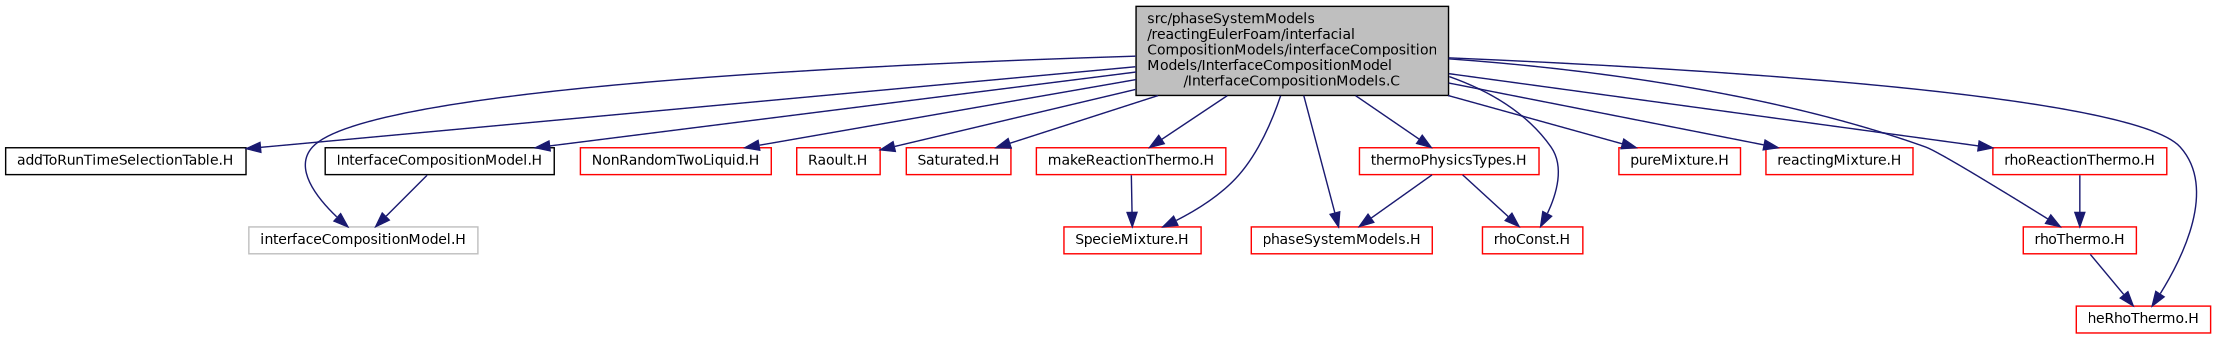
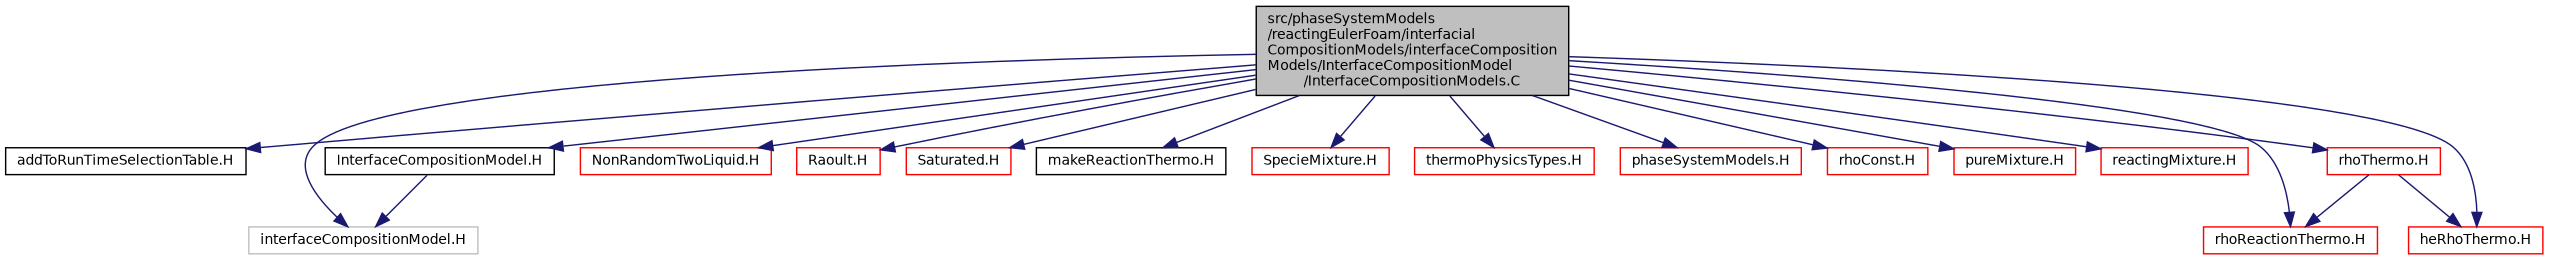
(1131, 161) -> (1131, 161)
(1132, 194) -> none
(2080, 194) -> (2343, 196)
(1402, 196) -> none
(1486, 196) -> none
